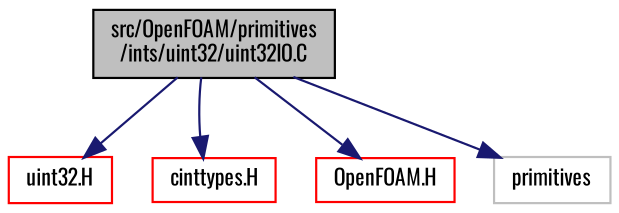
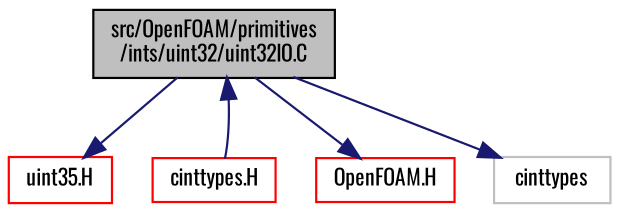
(199, 107) -> (228, 129)
(60, 180) -> (60, 180)
(552, 180) -> (552, 180)
